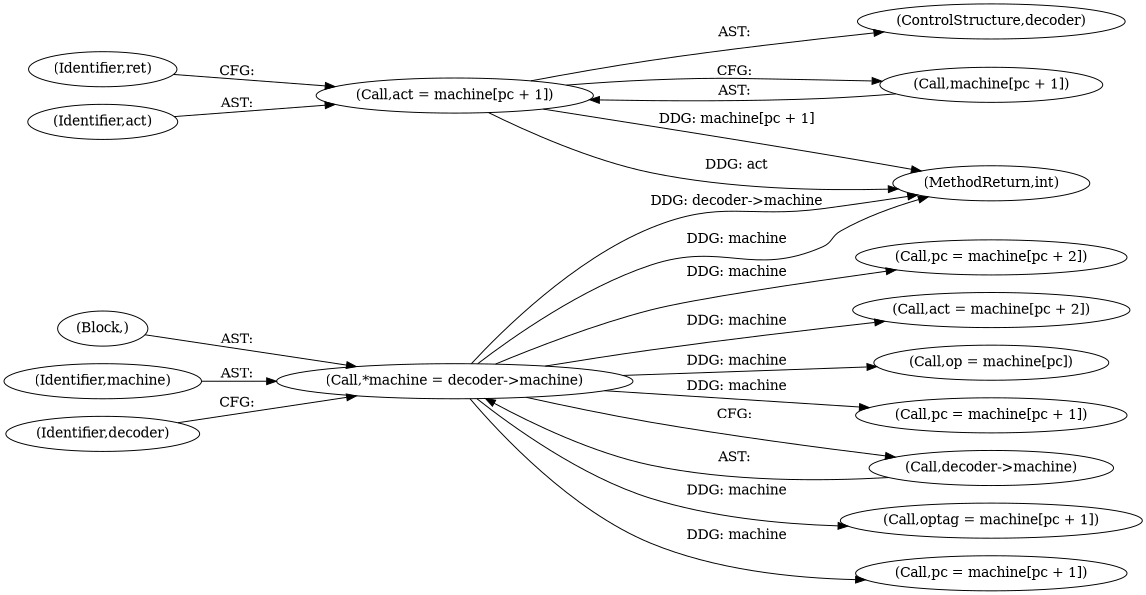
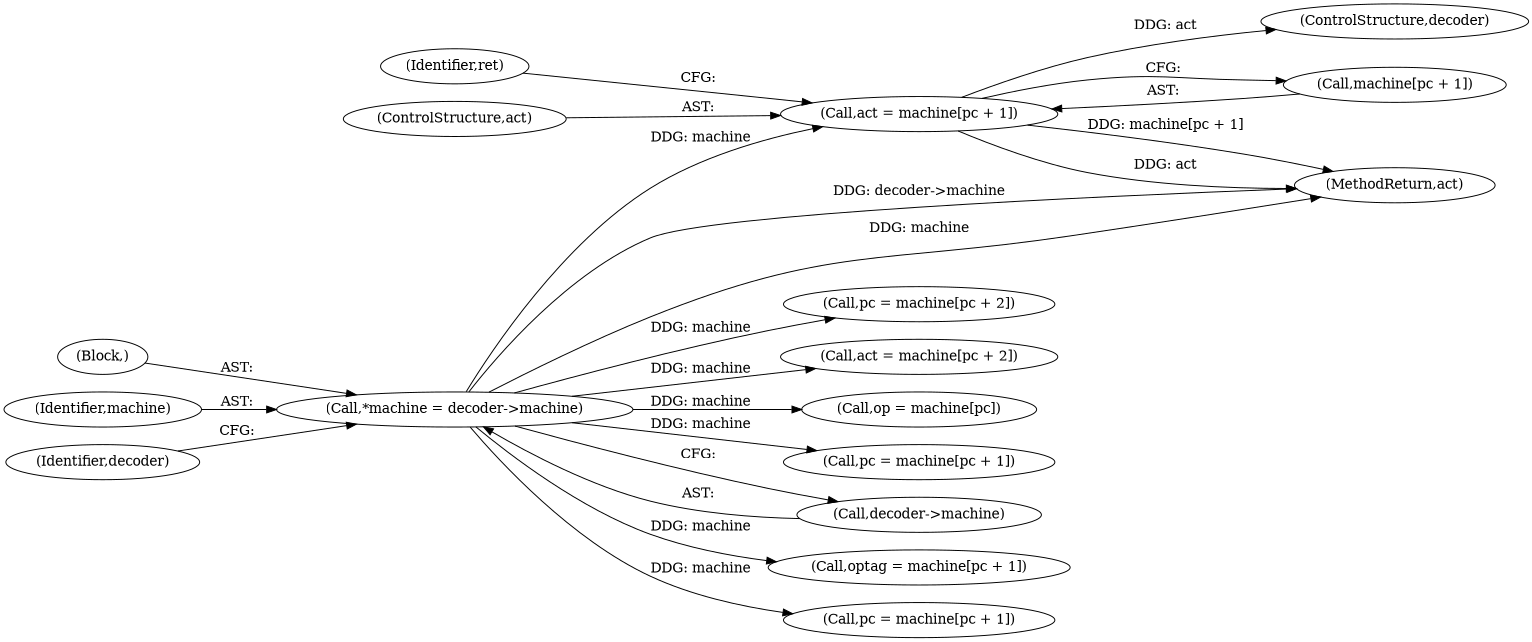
(737, 33) -> (1166, 26)
(103, 122) -> (455, 119)
(991, 183) -> (1395, 185)
none -> (609, 219)
